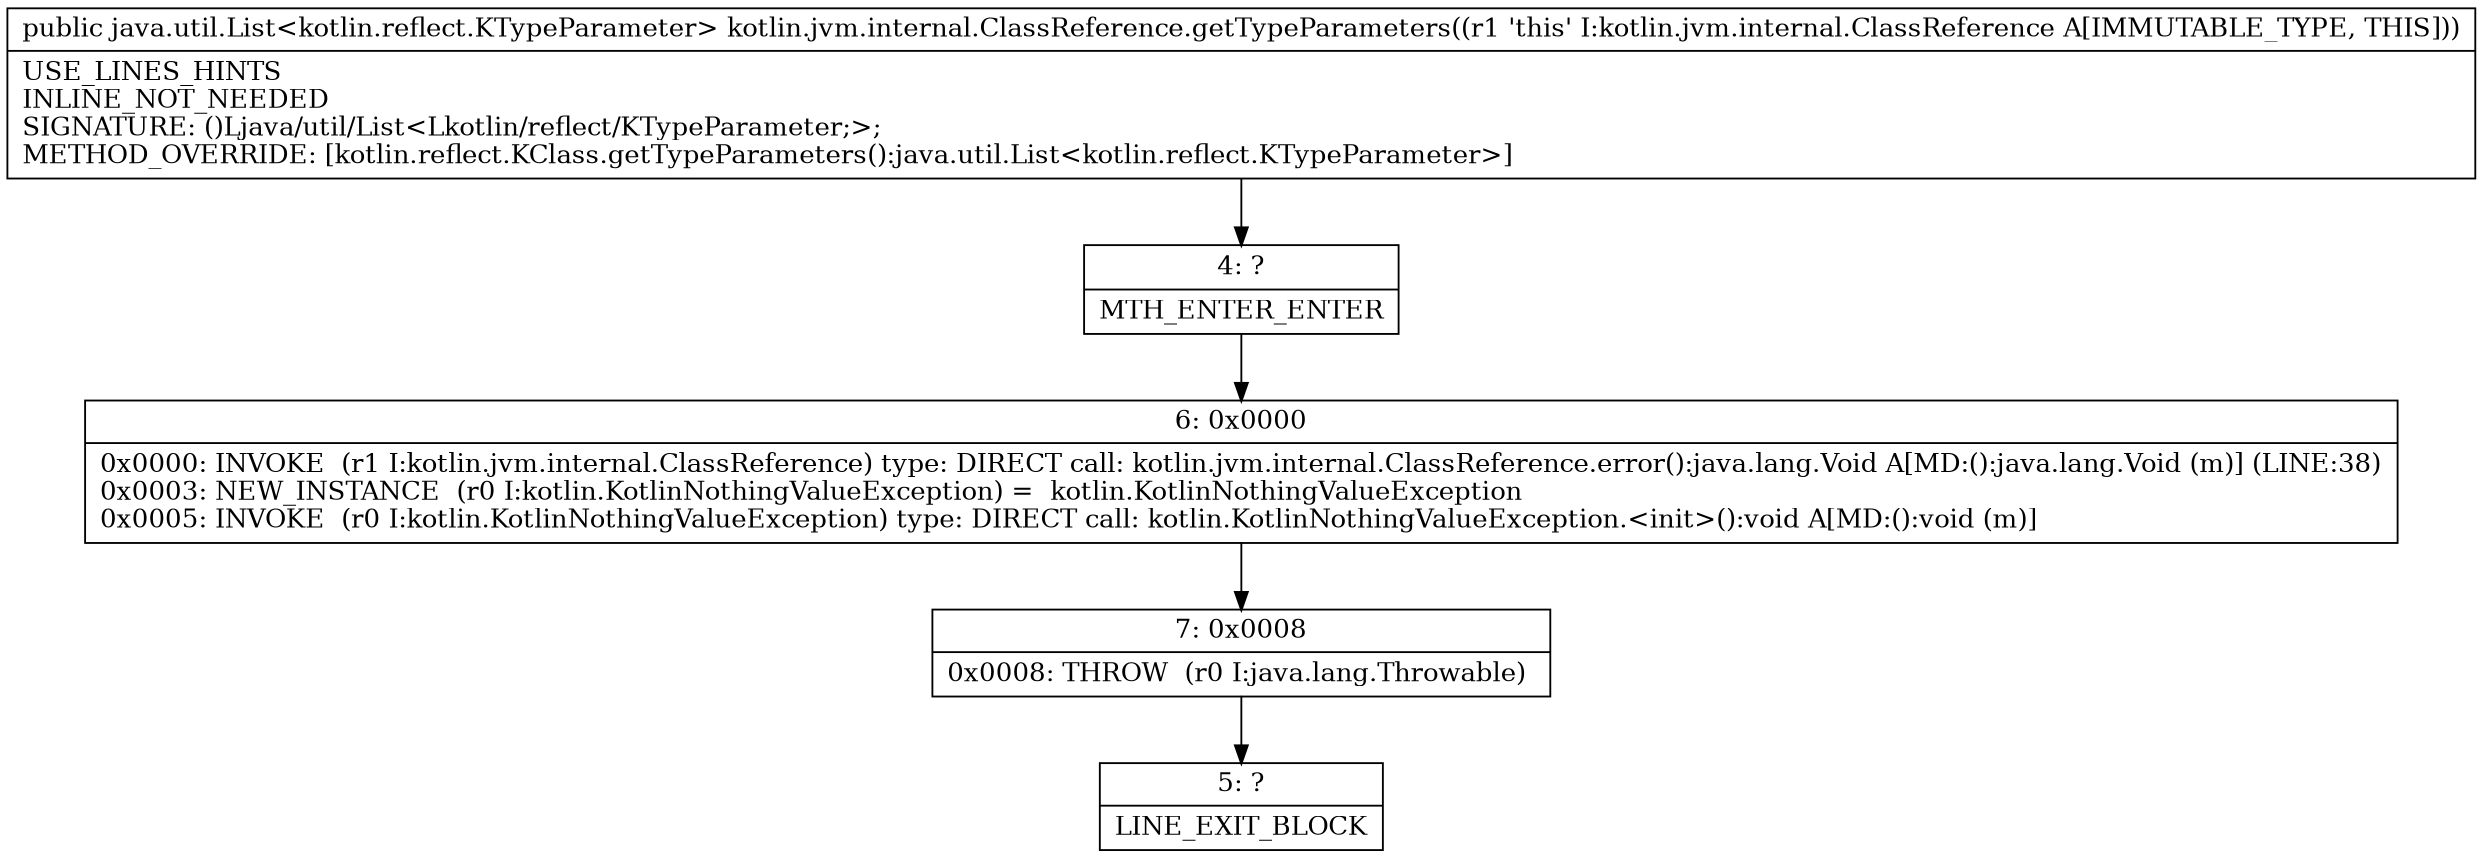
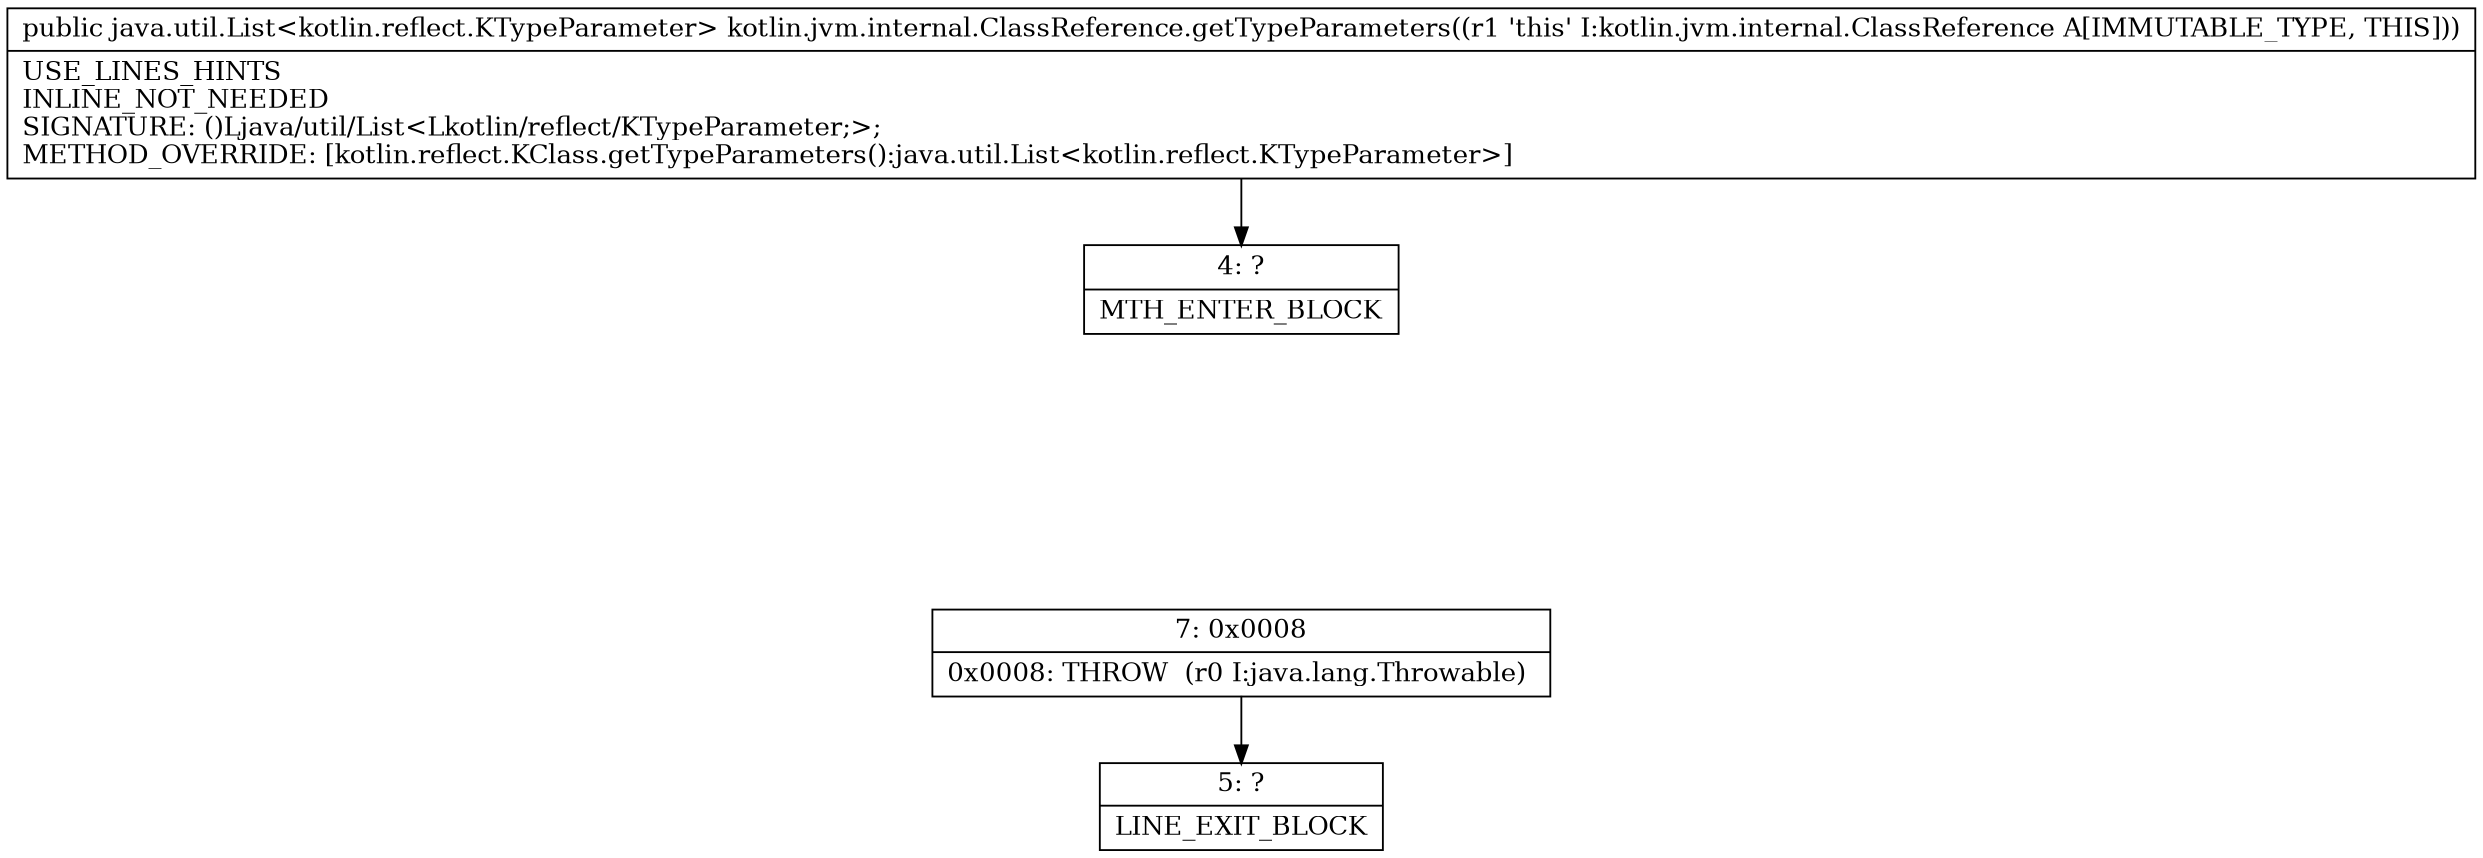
(1241, 311) -> (1241, 311)
(1241, 472) -> none
